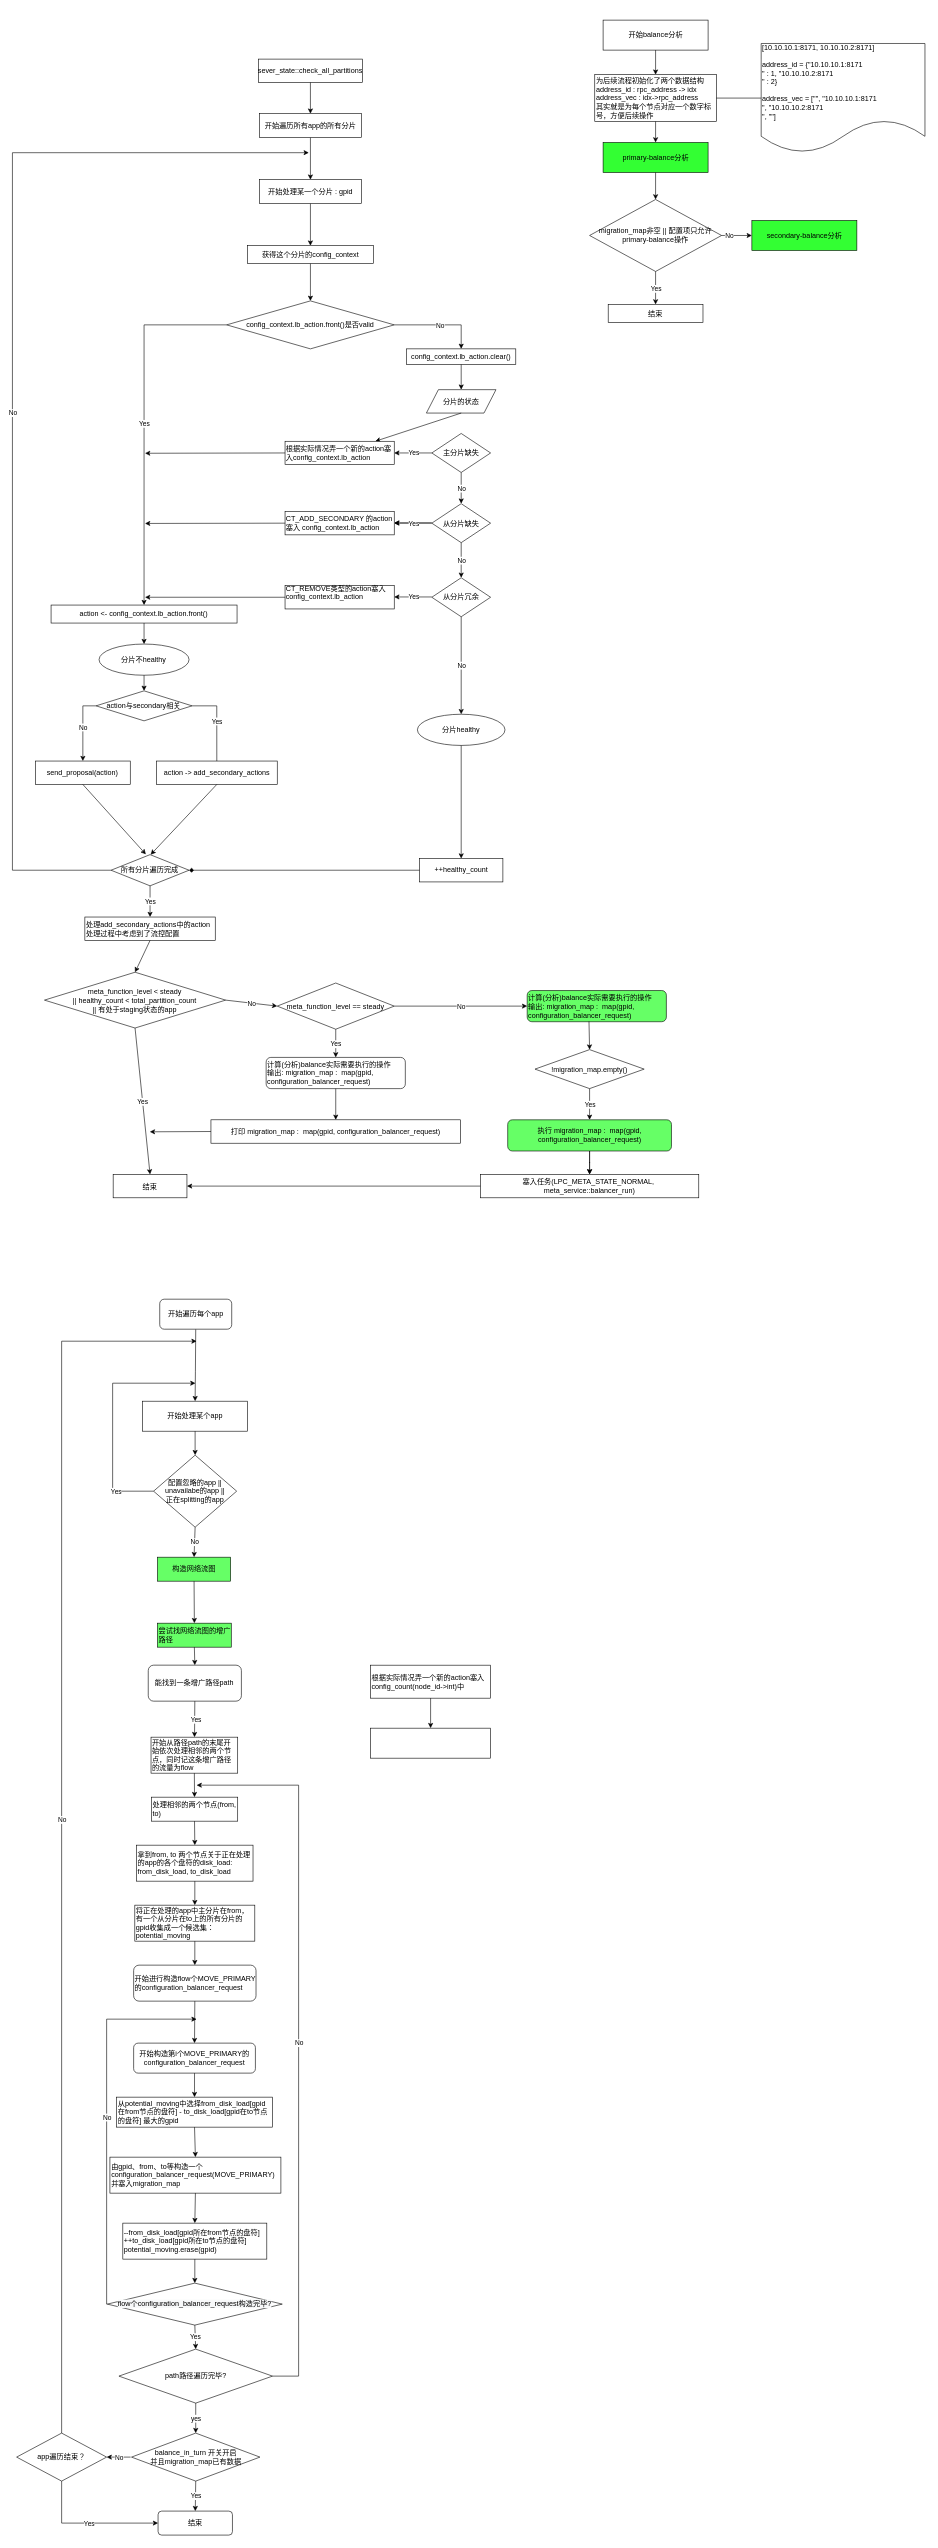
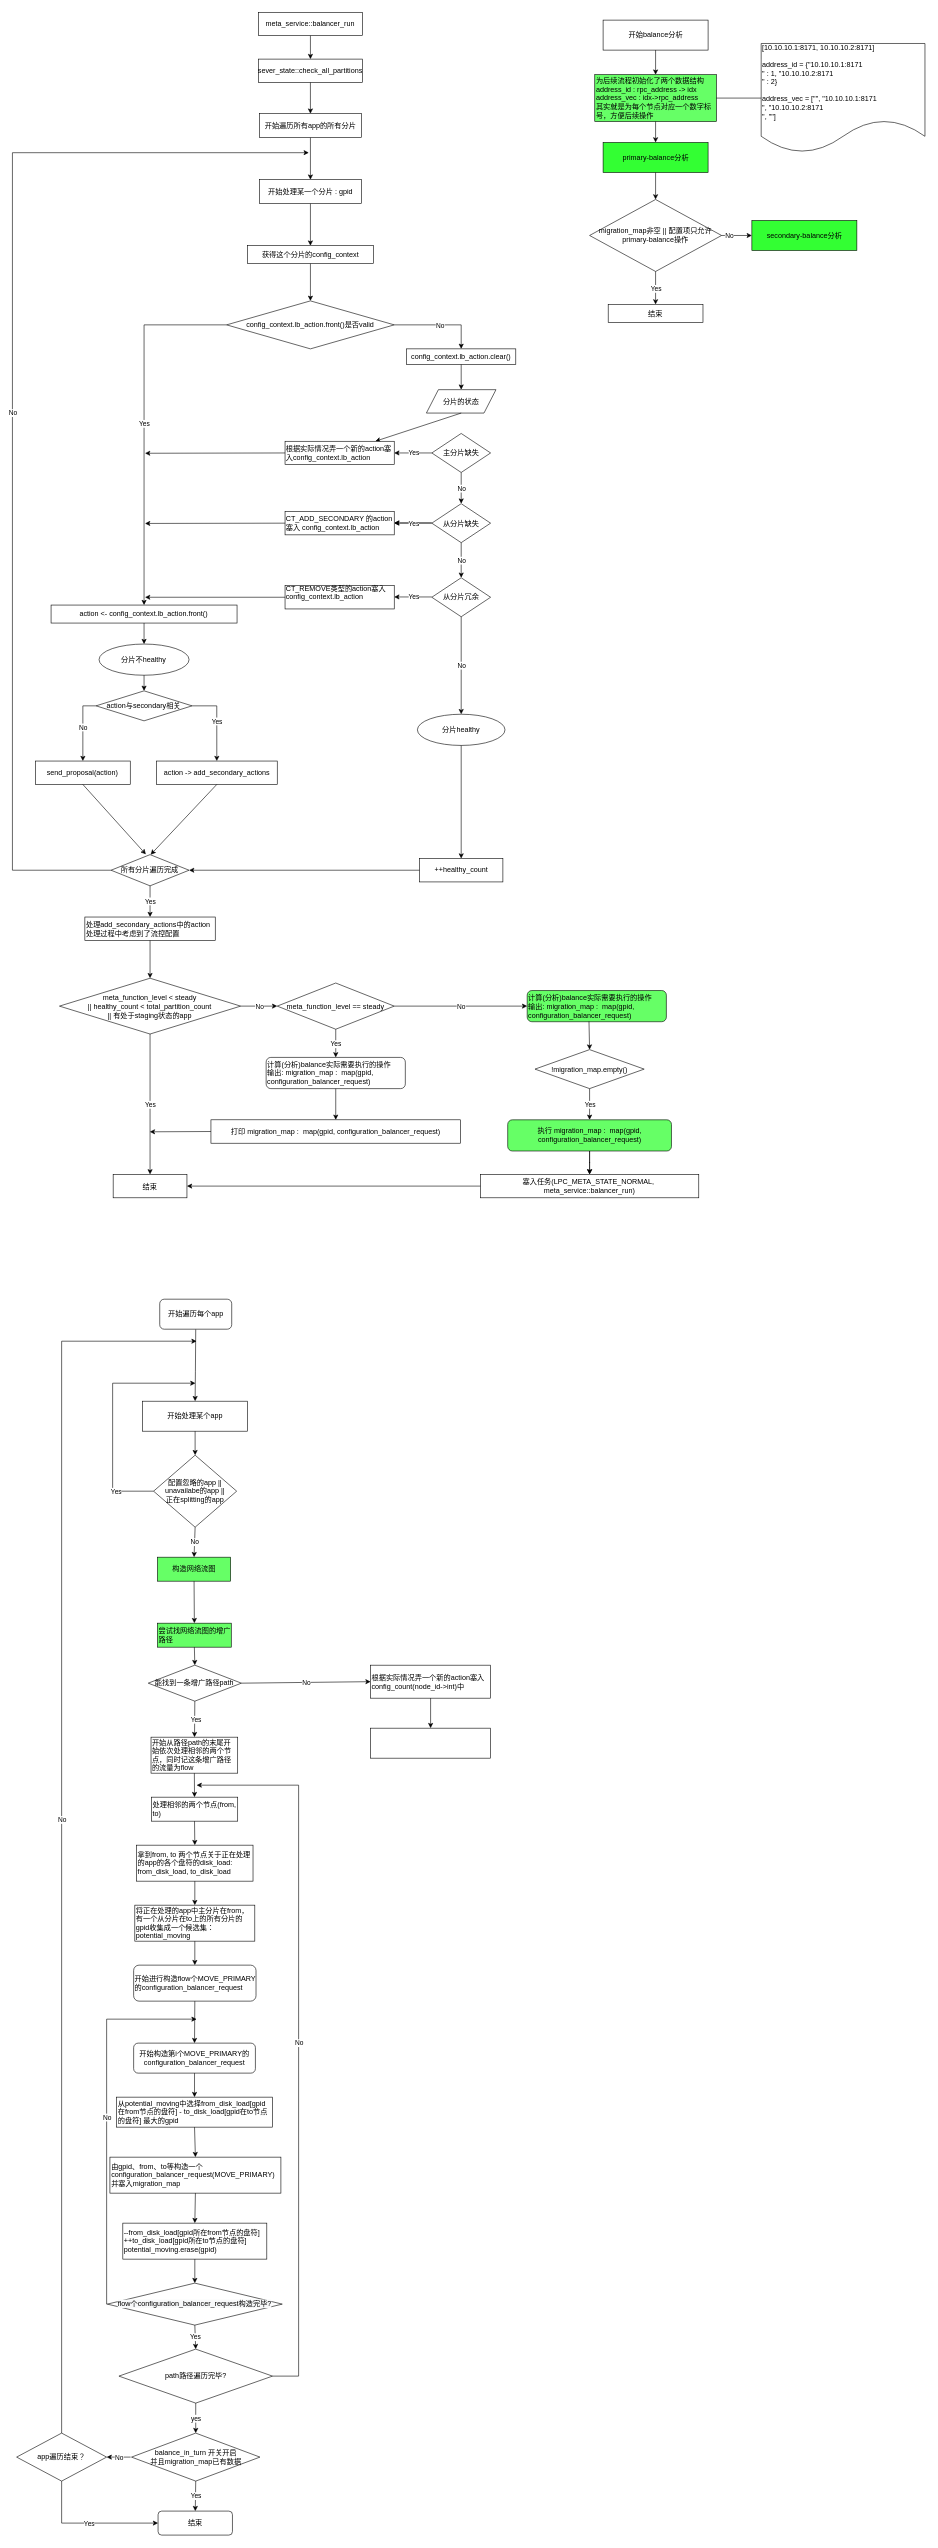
none -> (310, 24)
none -> (310, 45)
(656, 98) -> (656, 98)
(217, 757) -> (217, 755)
(195, 870) -> (194, 870)
(135, 1000) -> (150, 1006)
(195, 1683) -> (195, 1683)
none -> (297, 1683)
